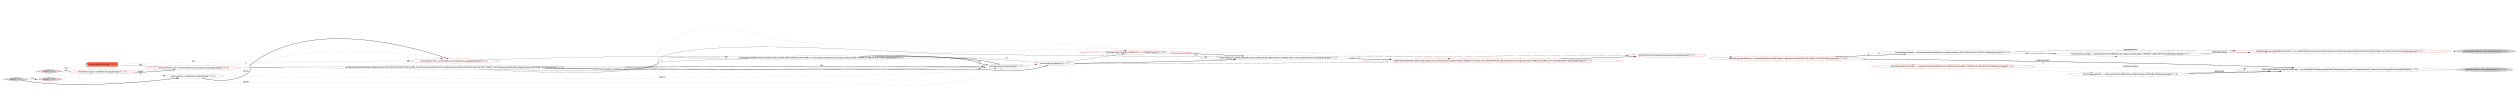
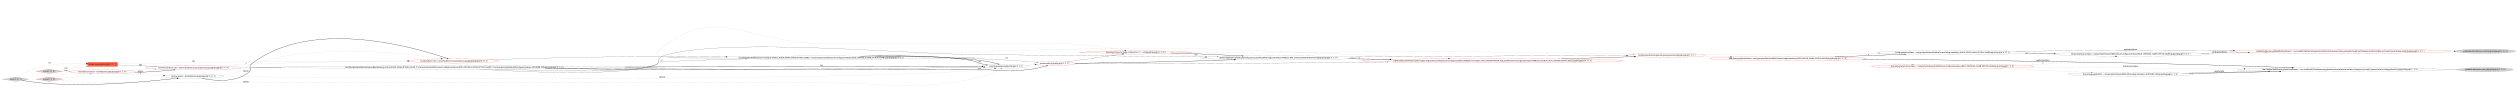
(32, 79) -> (51, 65)
